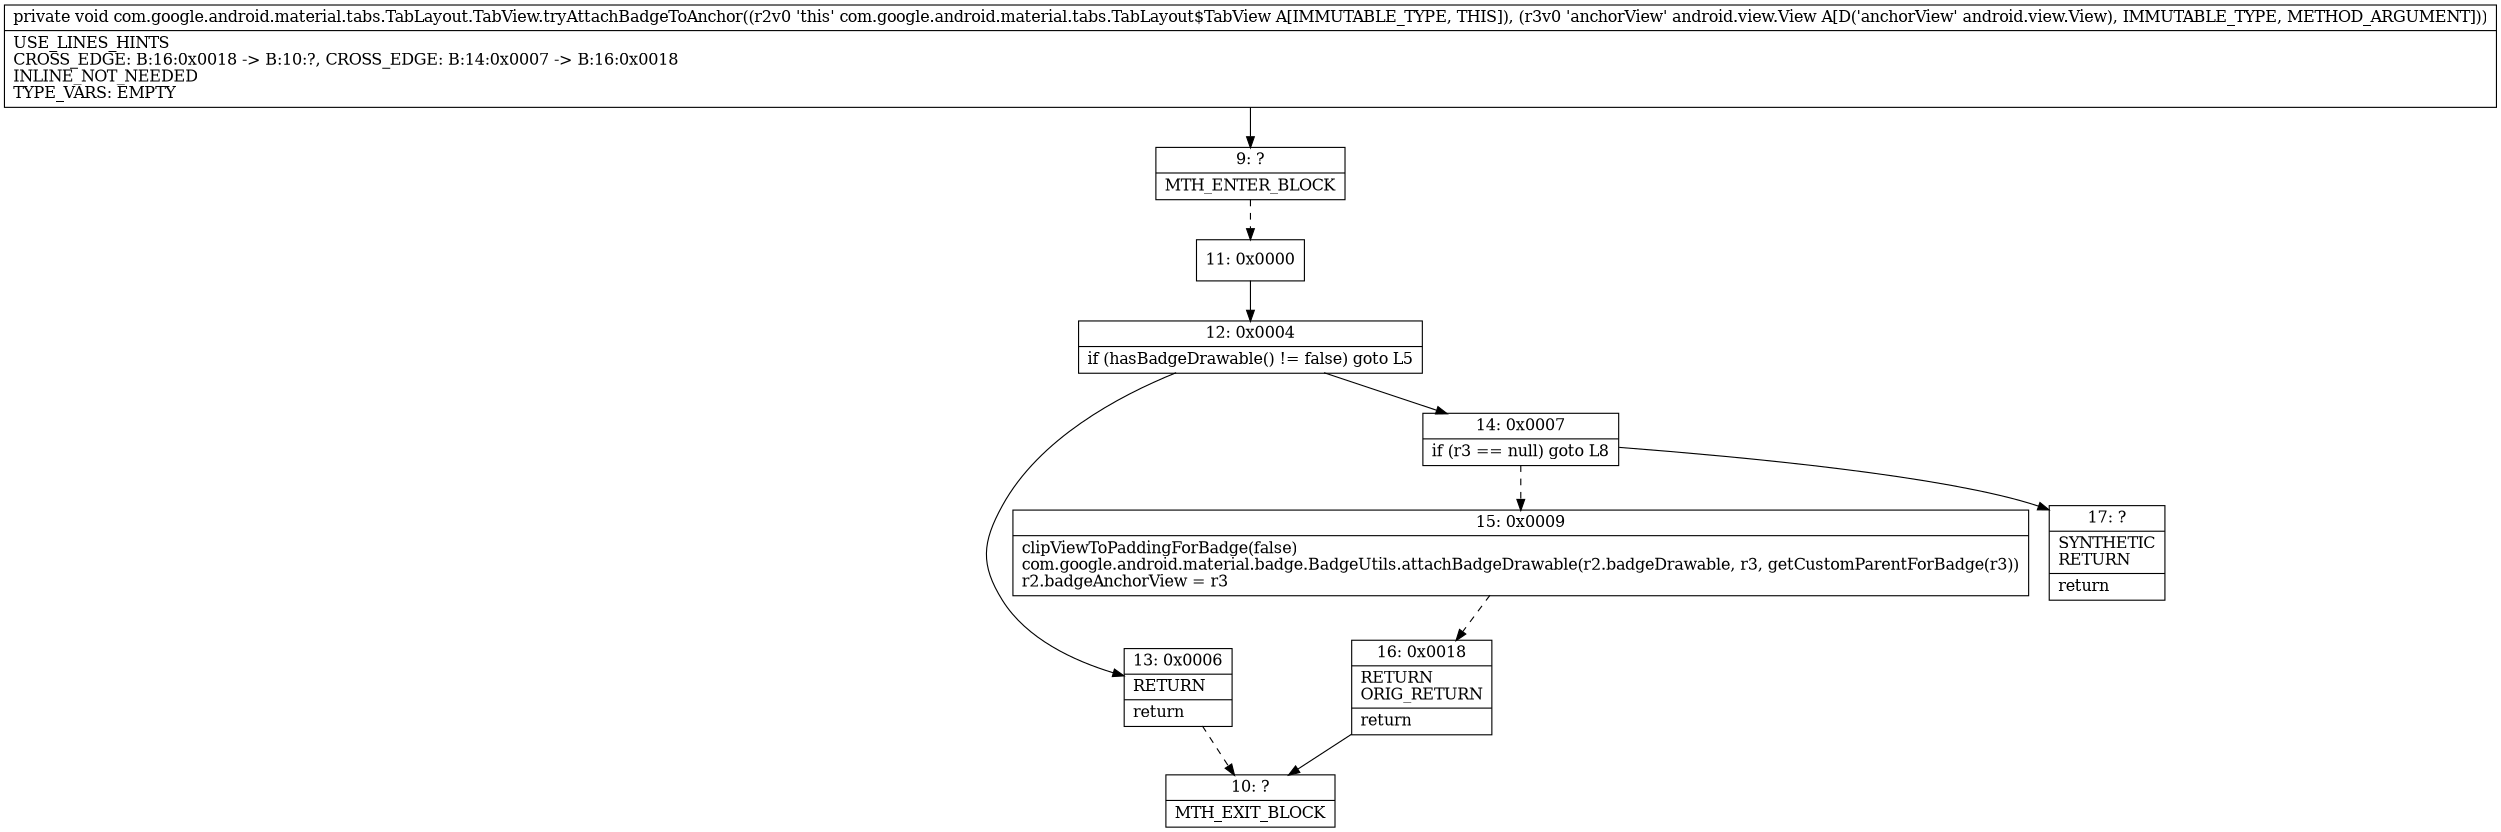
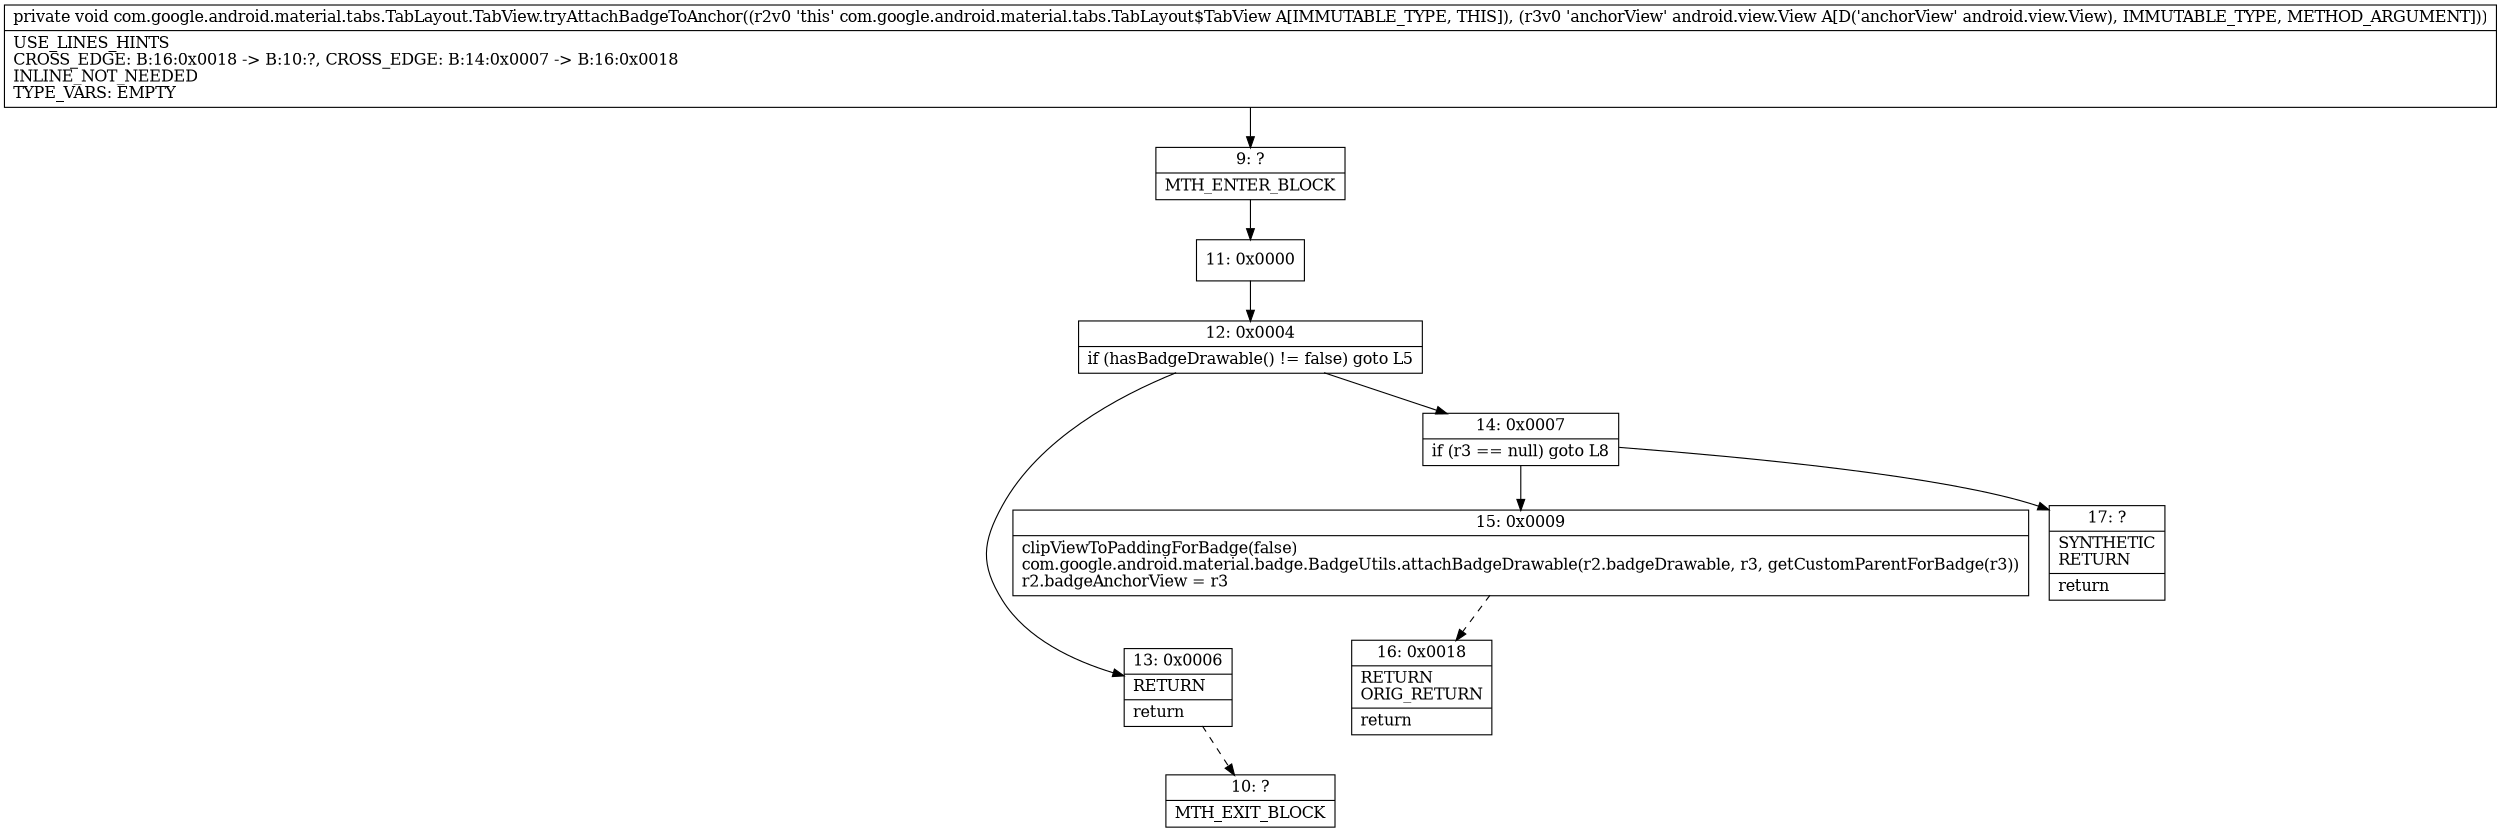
(1250, 214) -> (1250, 214)
(1521, 482) -> (1521, 482)
(1325, 752) -> none
